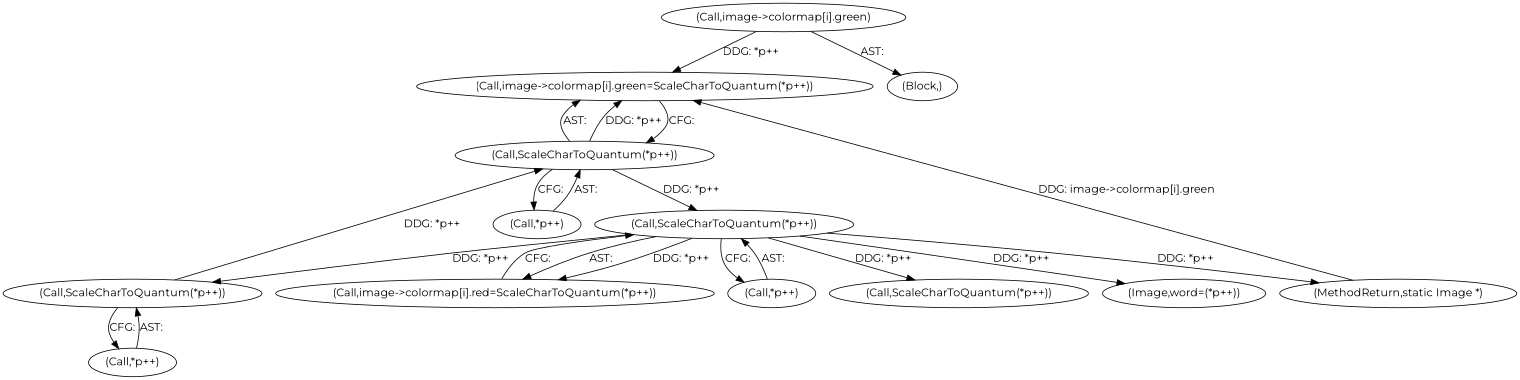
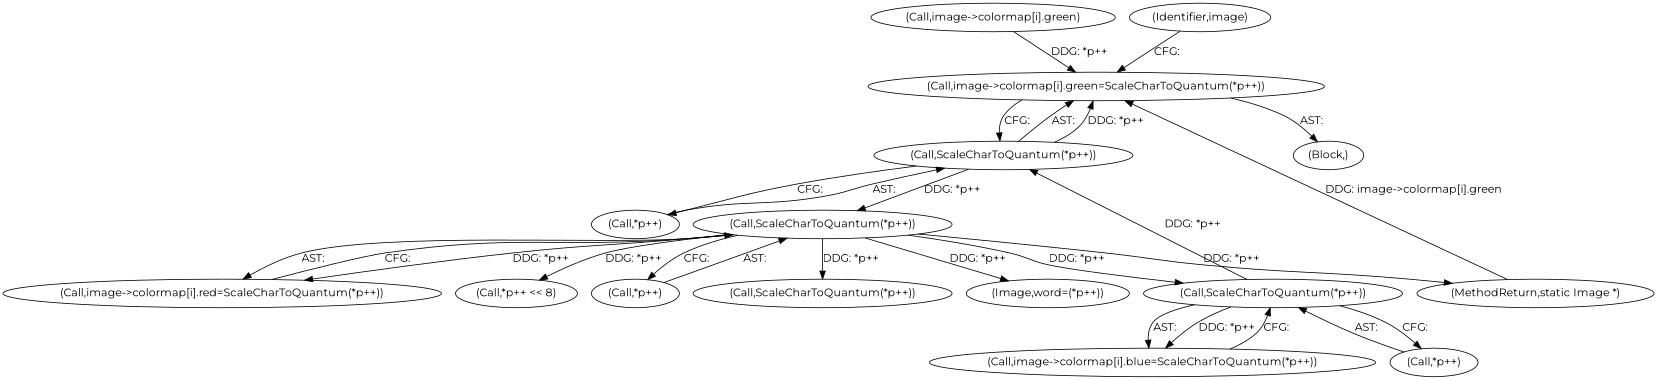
none -> (1200, 17)
(852, 52) -> (1274, 111)
none -> (516, 293)
none -> (1152, 362)
